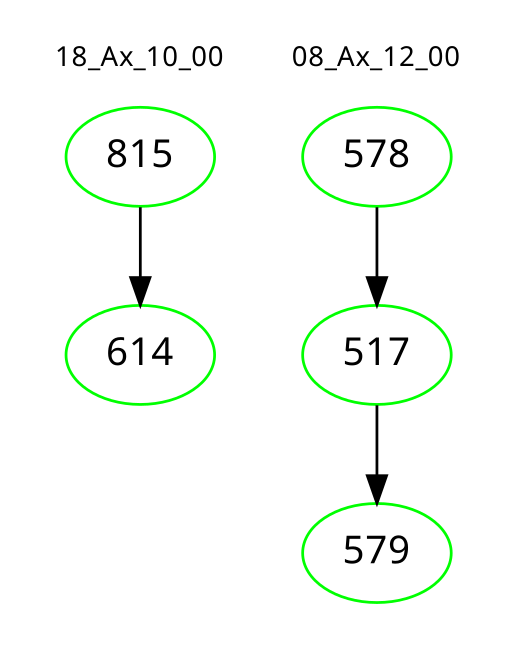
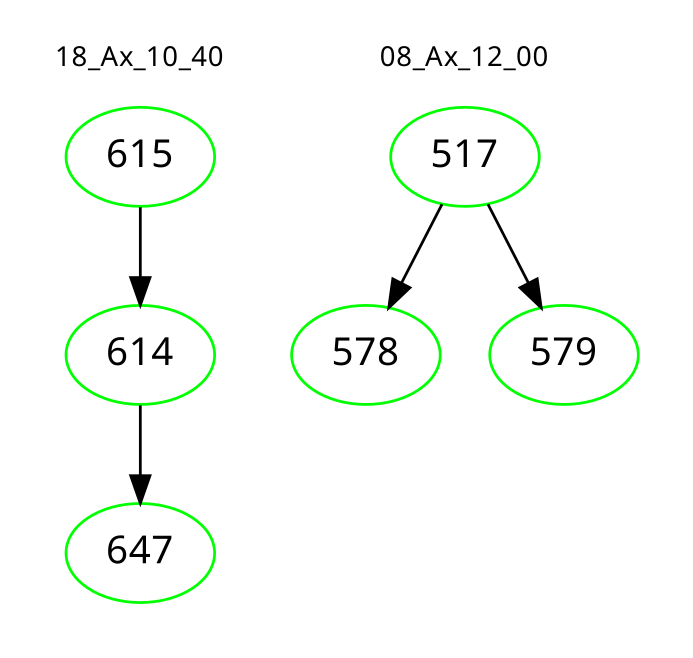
(140, 59) -> (140, 59)
(140, 157) -> (140, 157)
(377, 242) -> (422, 244)
none -> (140, 553)
